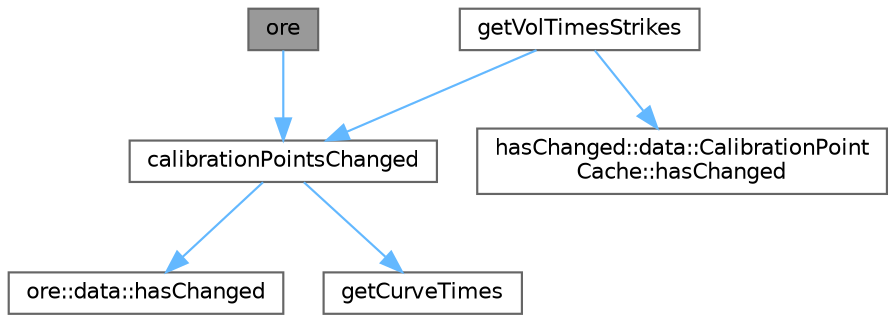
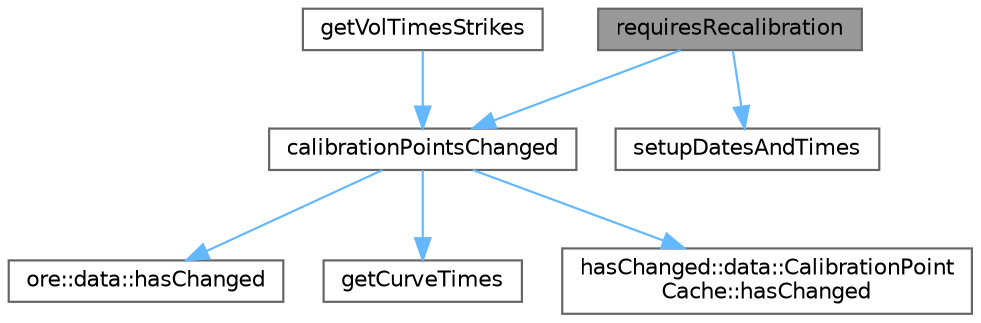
(283, 29) -> (730, 29)
(619, 81) -> (568, 205)
none -> (747, 149)
